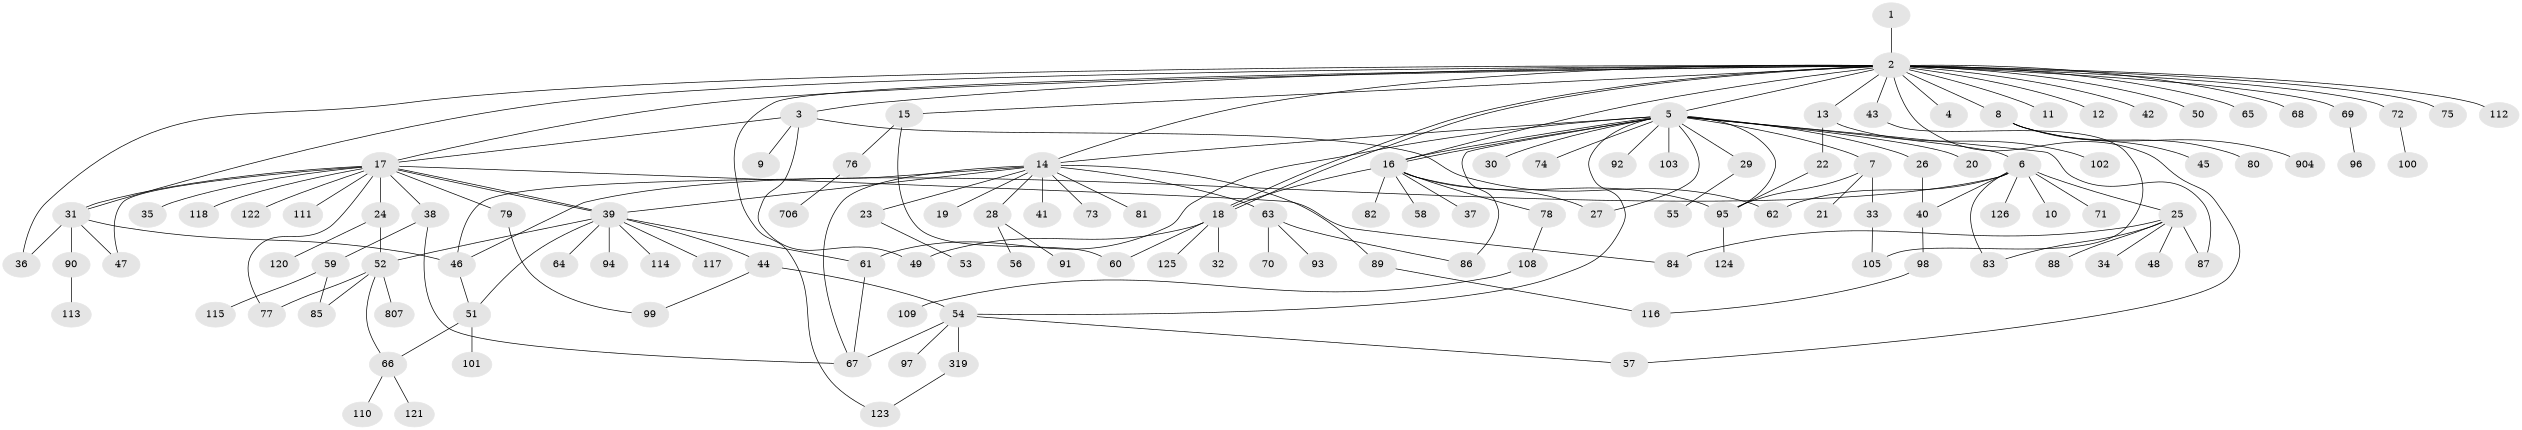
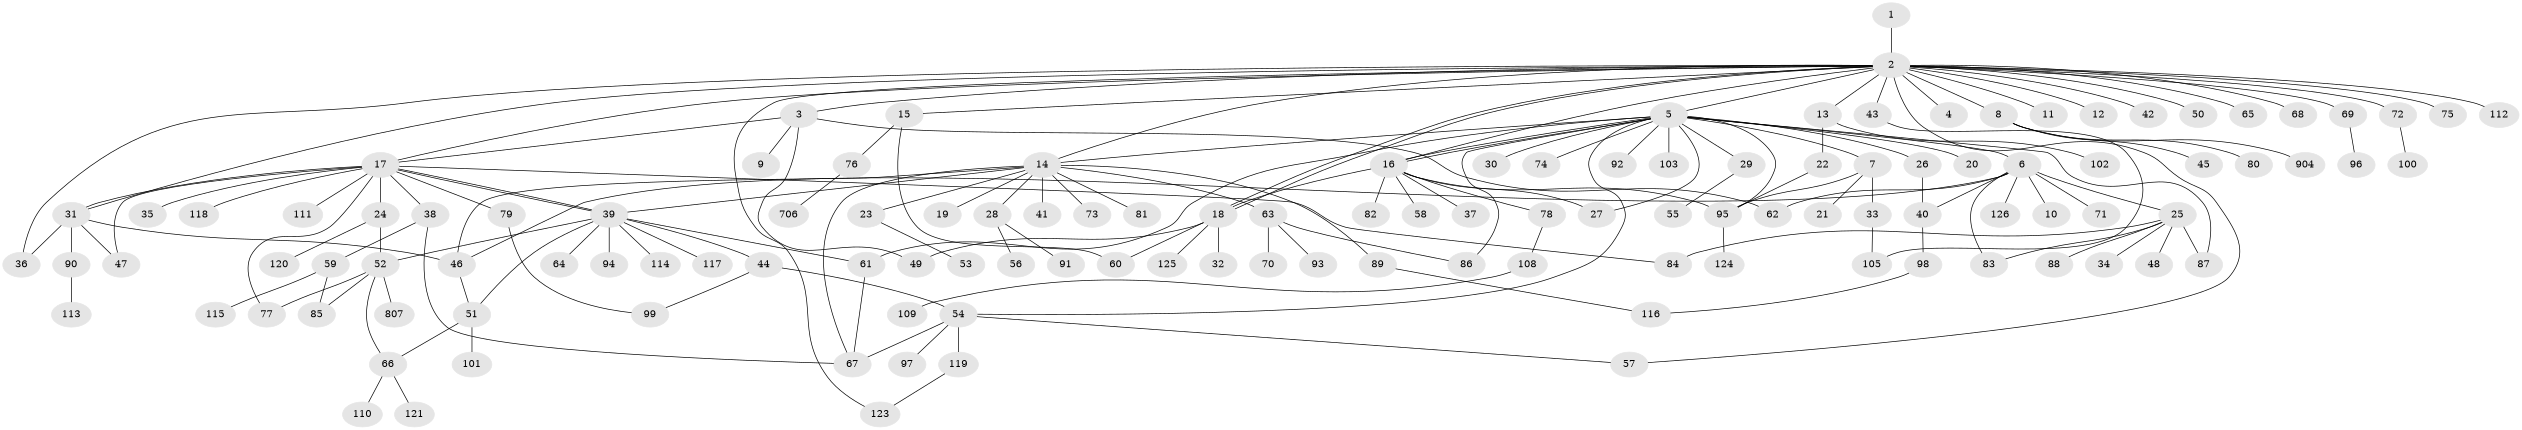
(251, 215) -> none
(958, 365) -> (958, 365)
